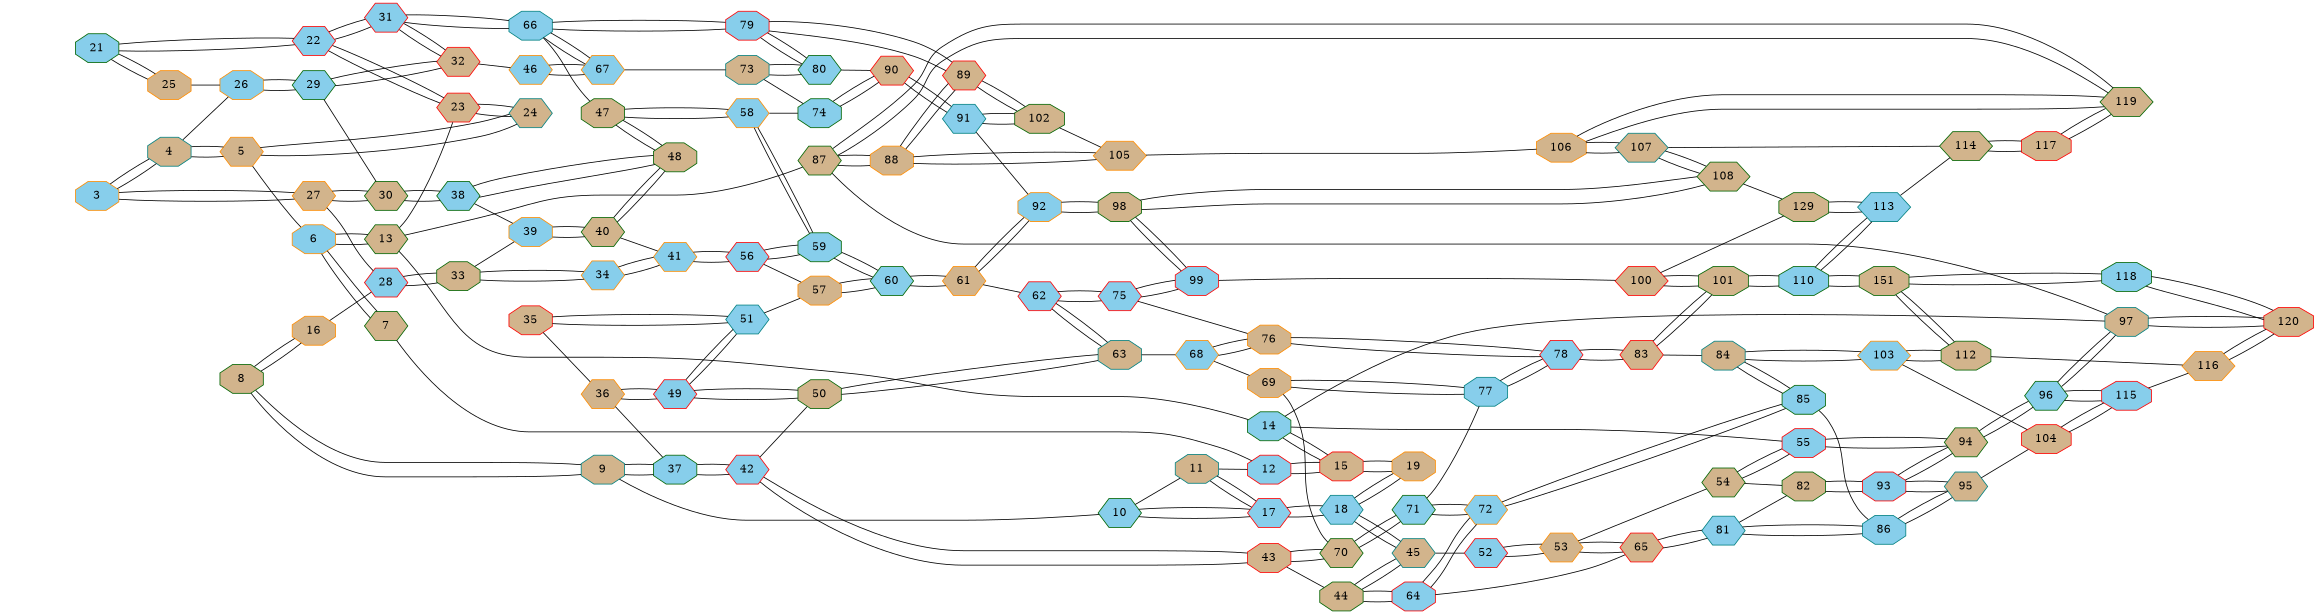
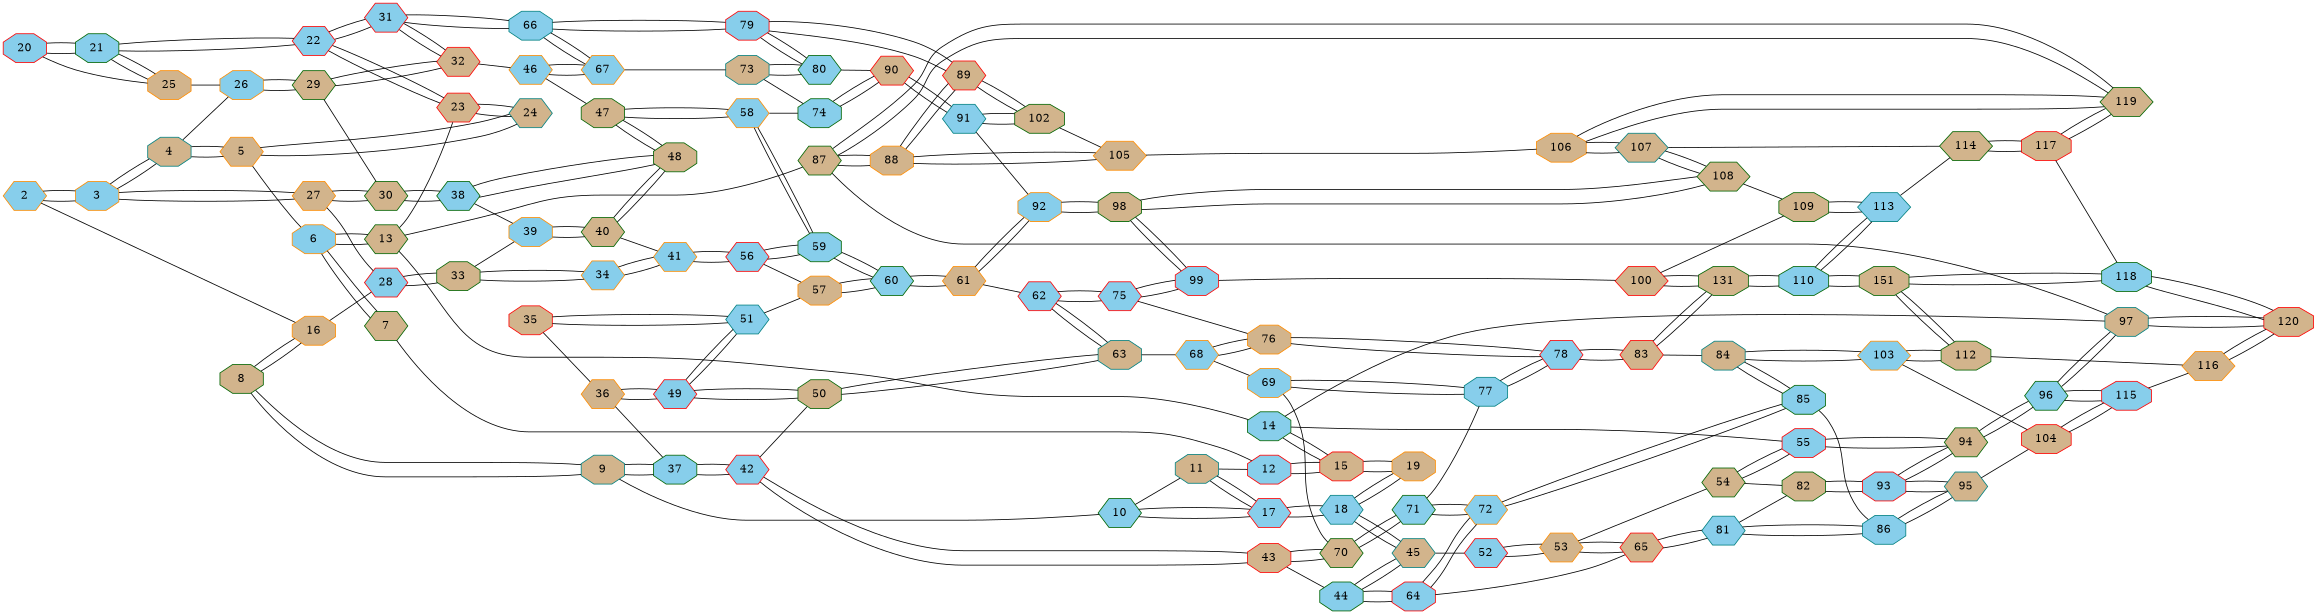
none -> (25, 48)
(566, 69) -> (566, 91)
(314, 85) -> (314, 85)
none -> (25, 196)
(1804, 207) -> (1804, 207)
none -> (2086, 211)
(1723, 281) -> (1723, 281)
(1269, 383) -> (1269, 383)
(1341, 596) -> (1341, 596)
